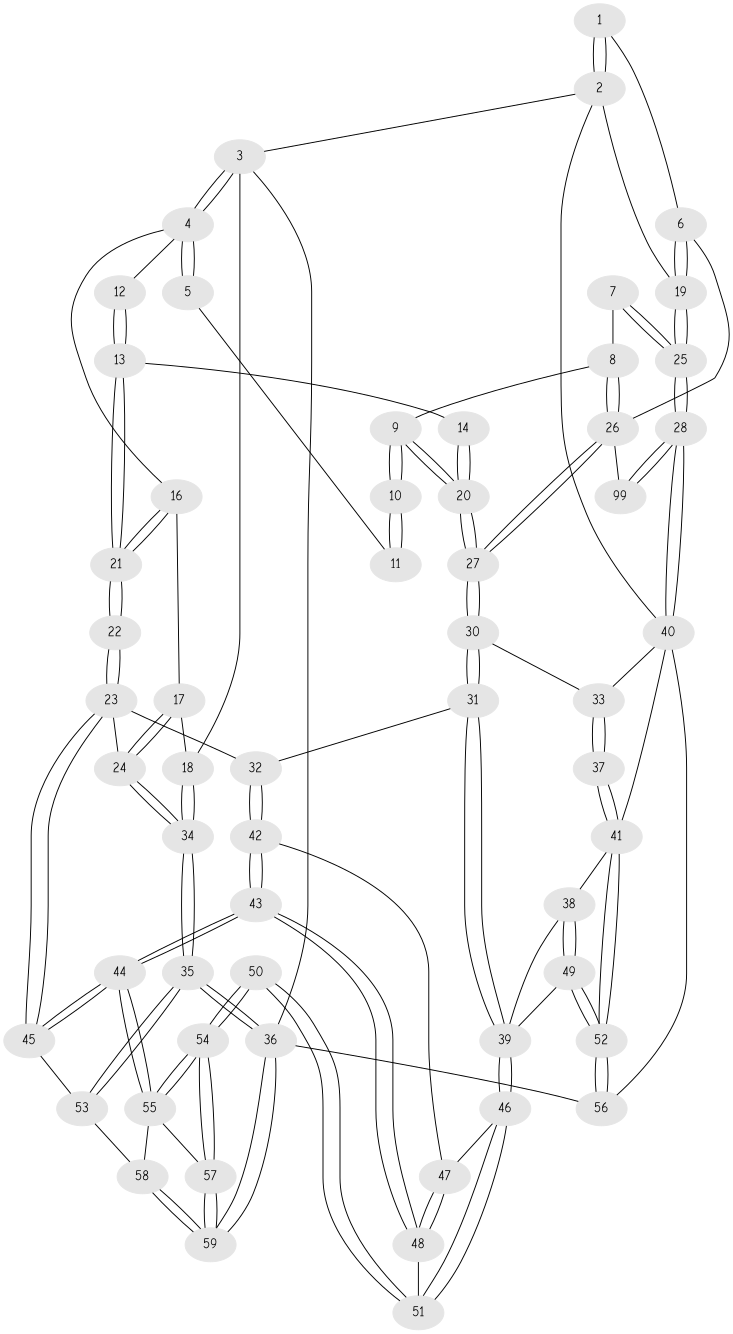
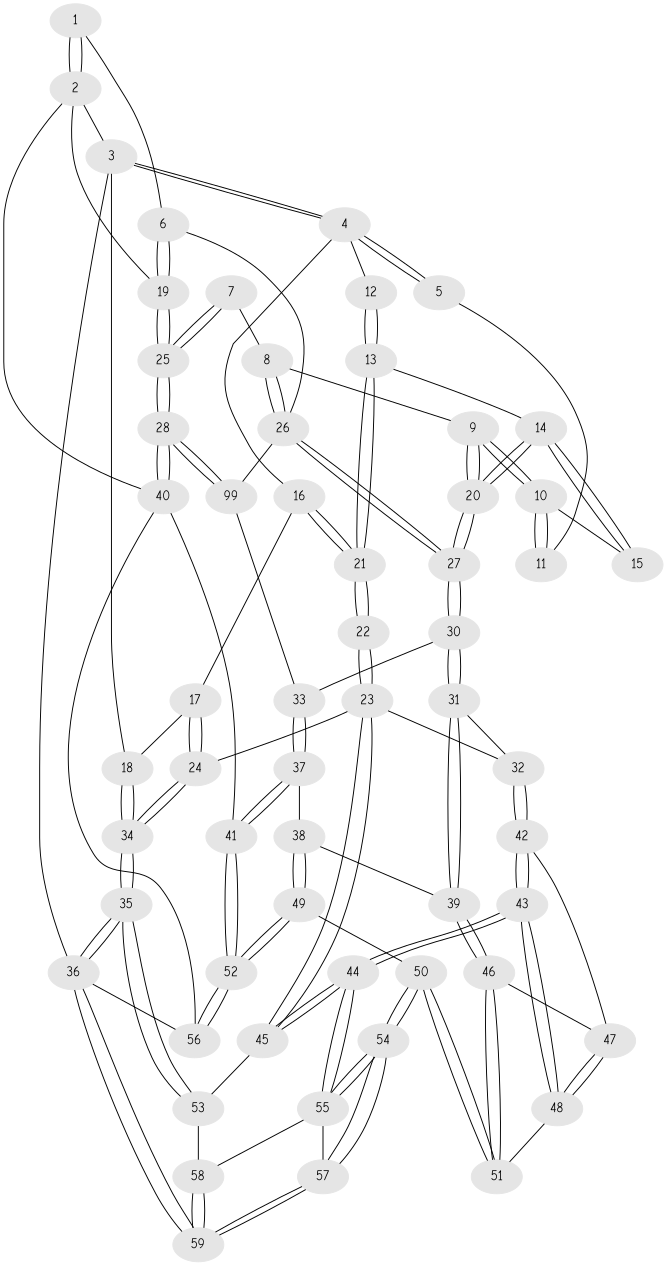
none -> (638, 565)
(634, 667) -> (265, 599)
(593, 871) -> (299, 803)
(537, 1007) -> (360, 939)
